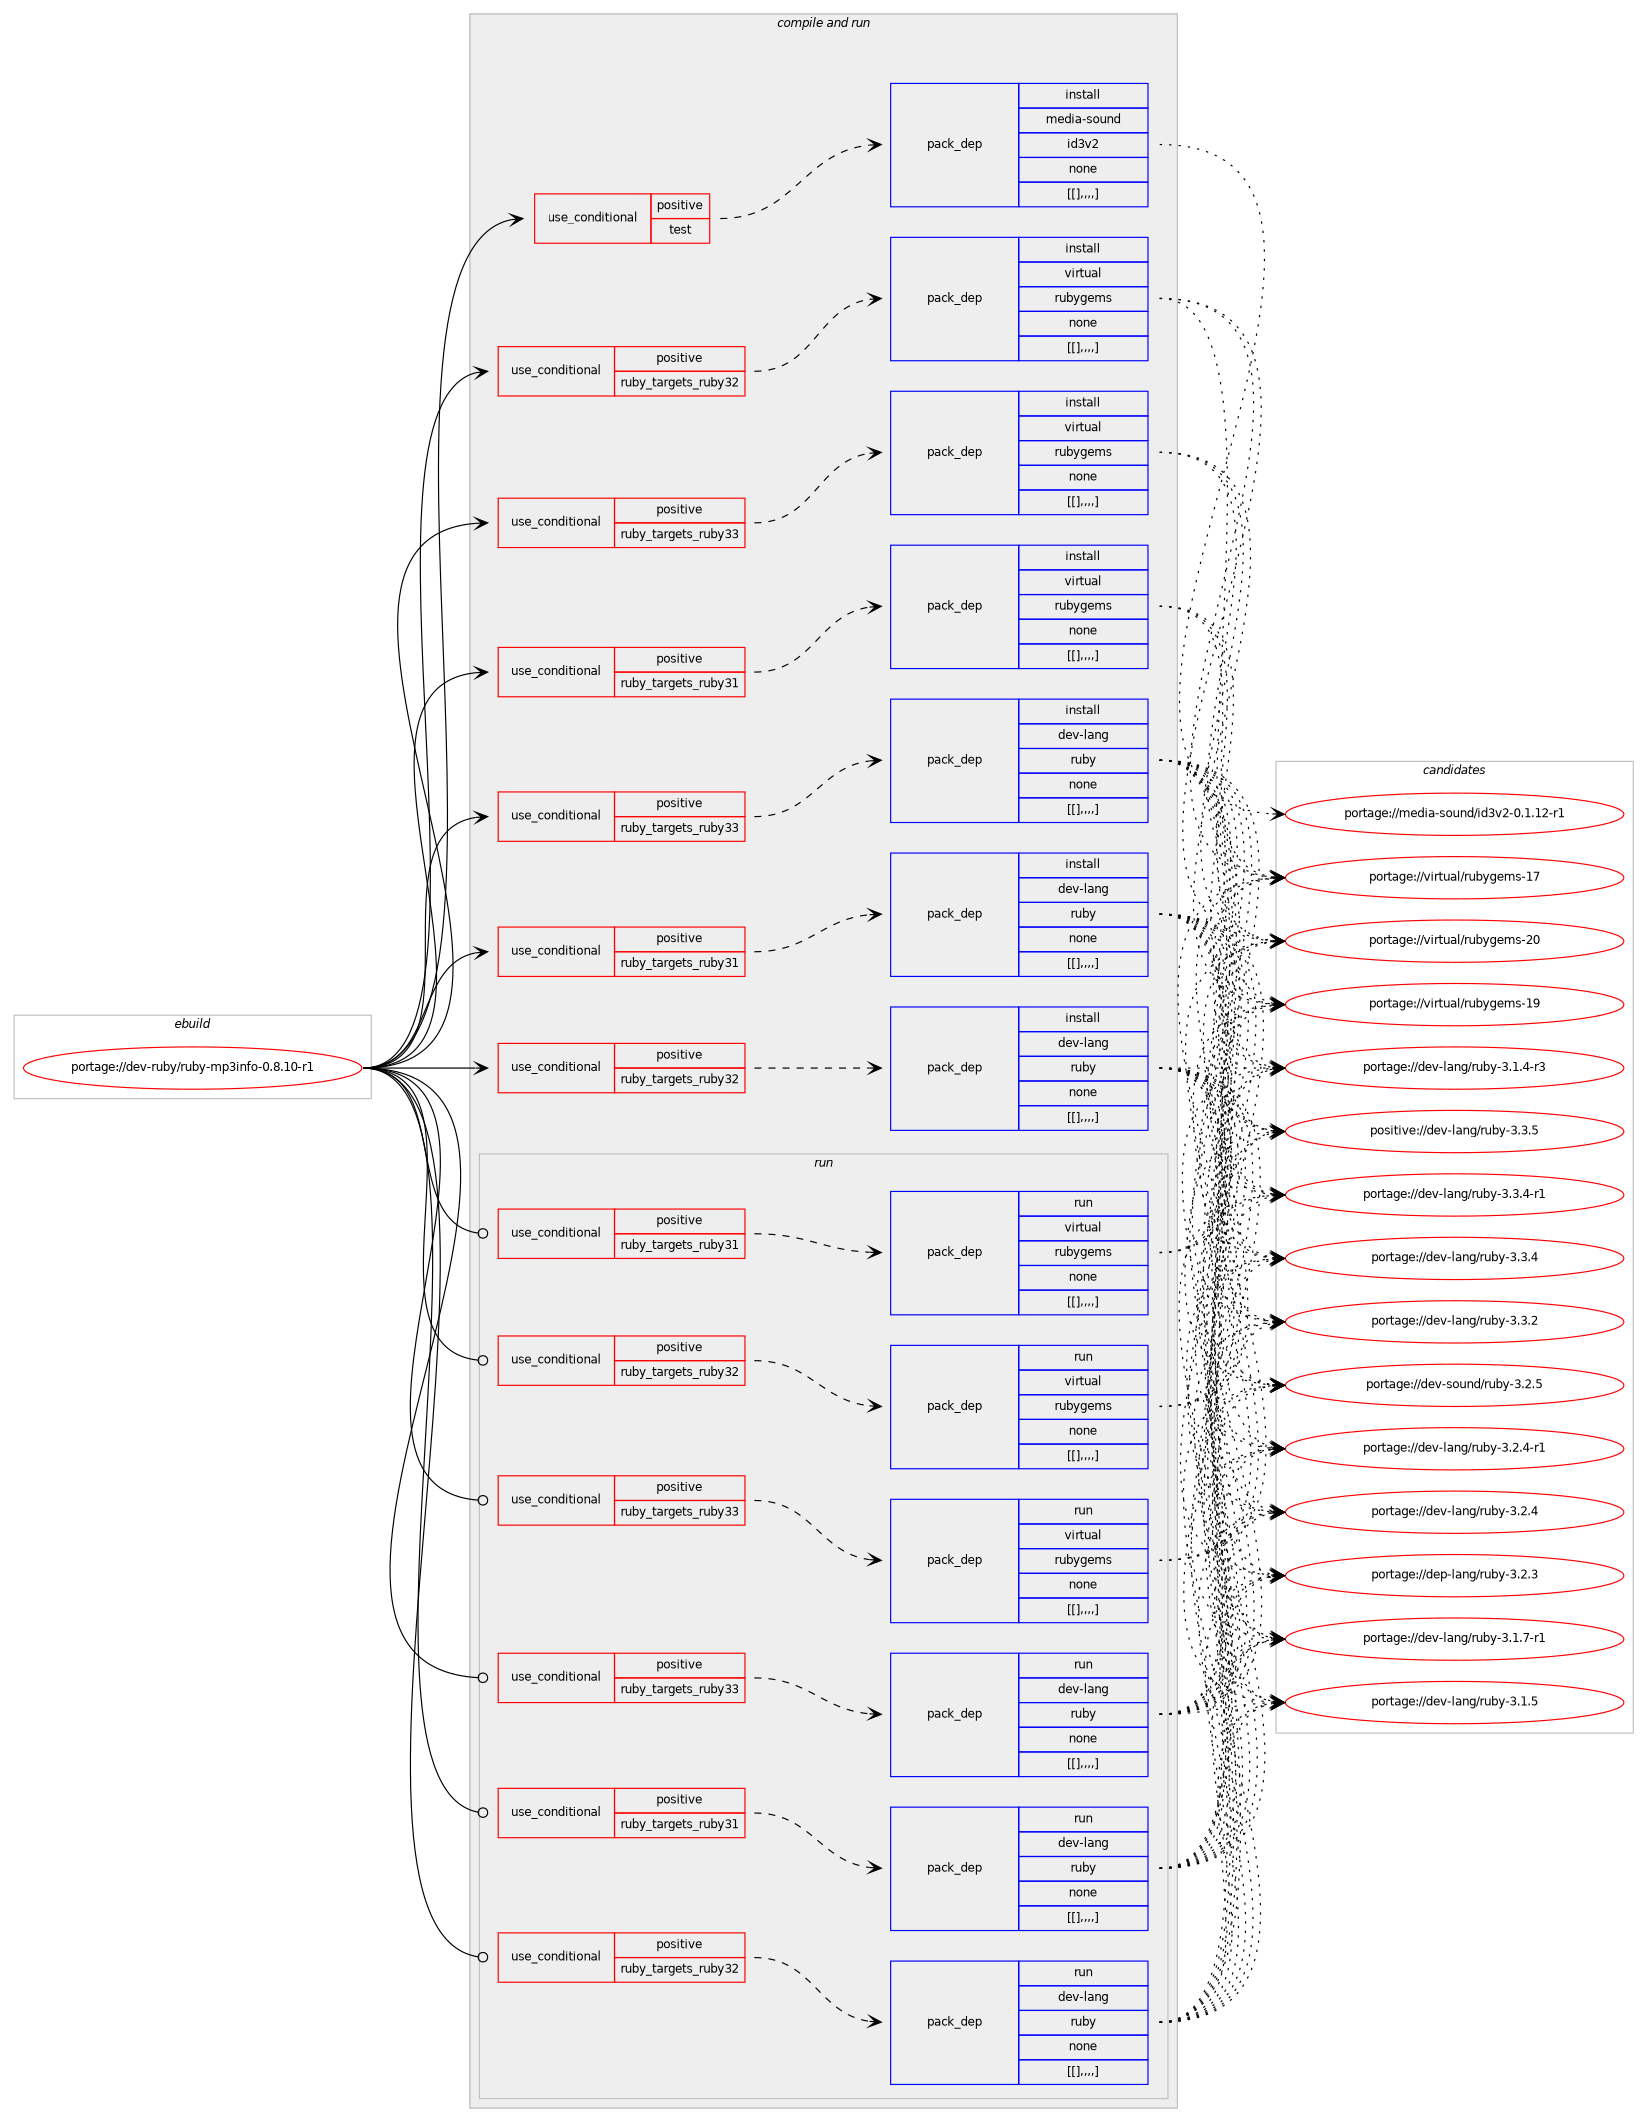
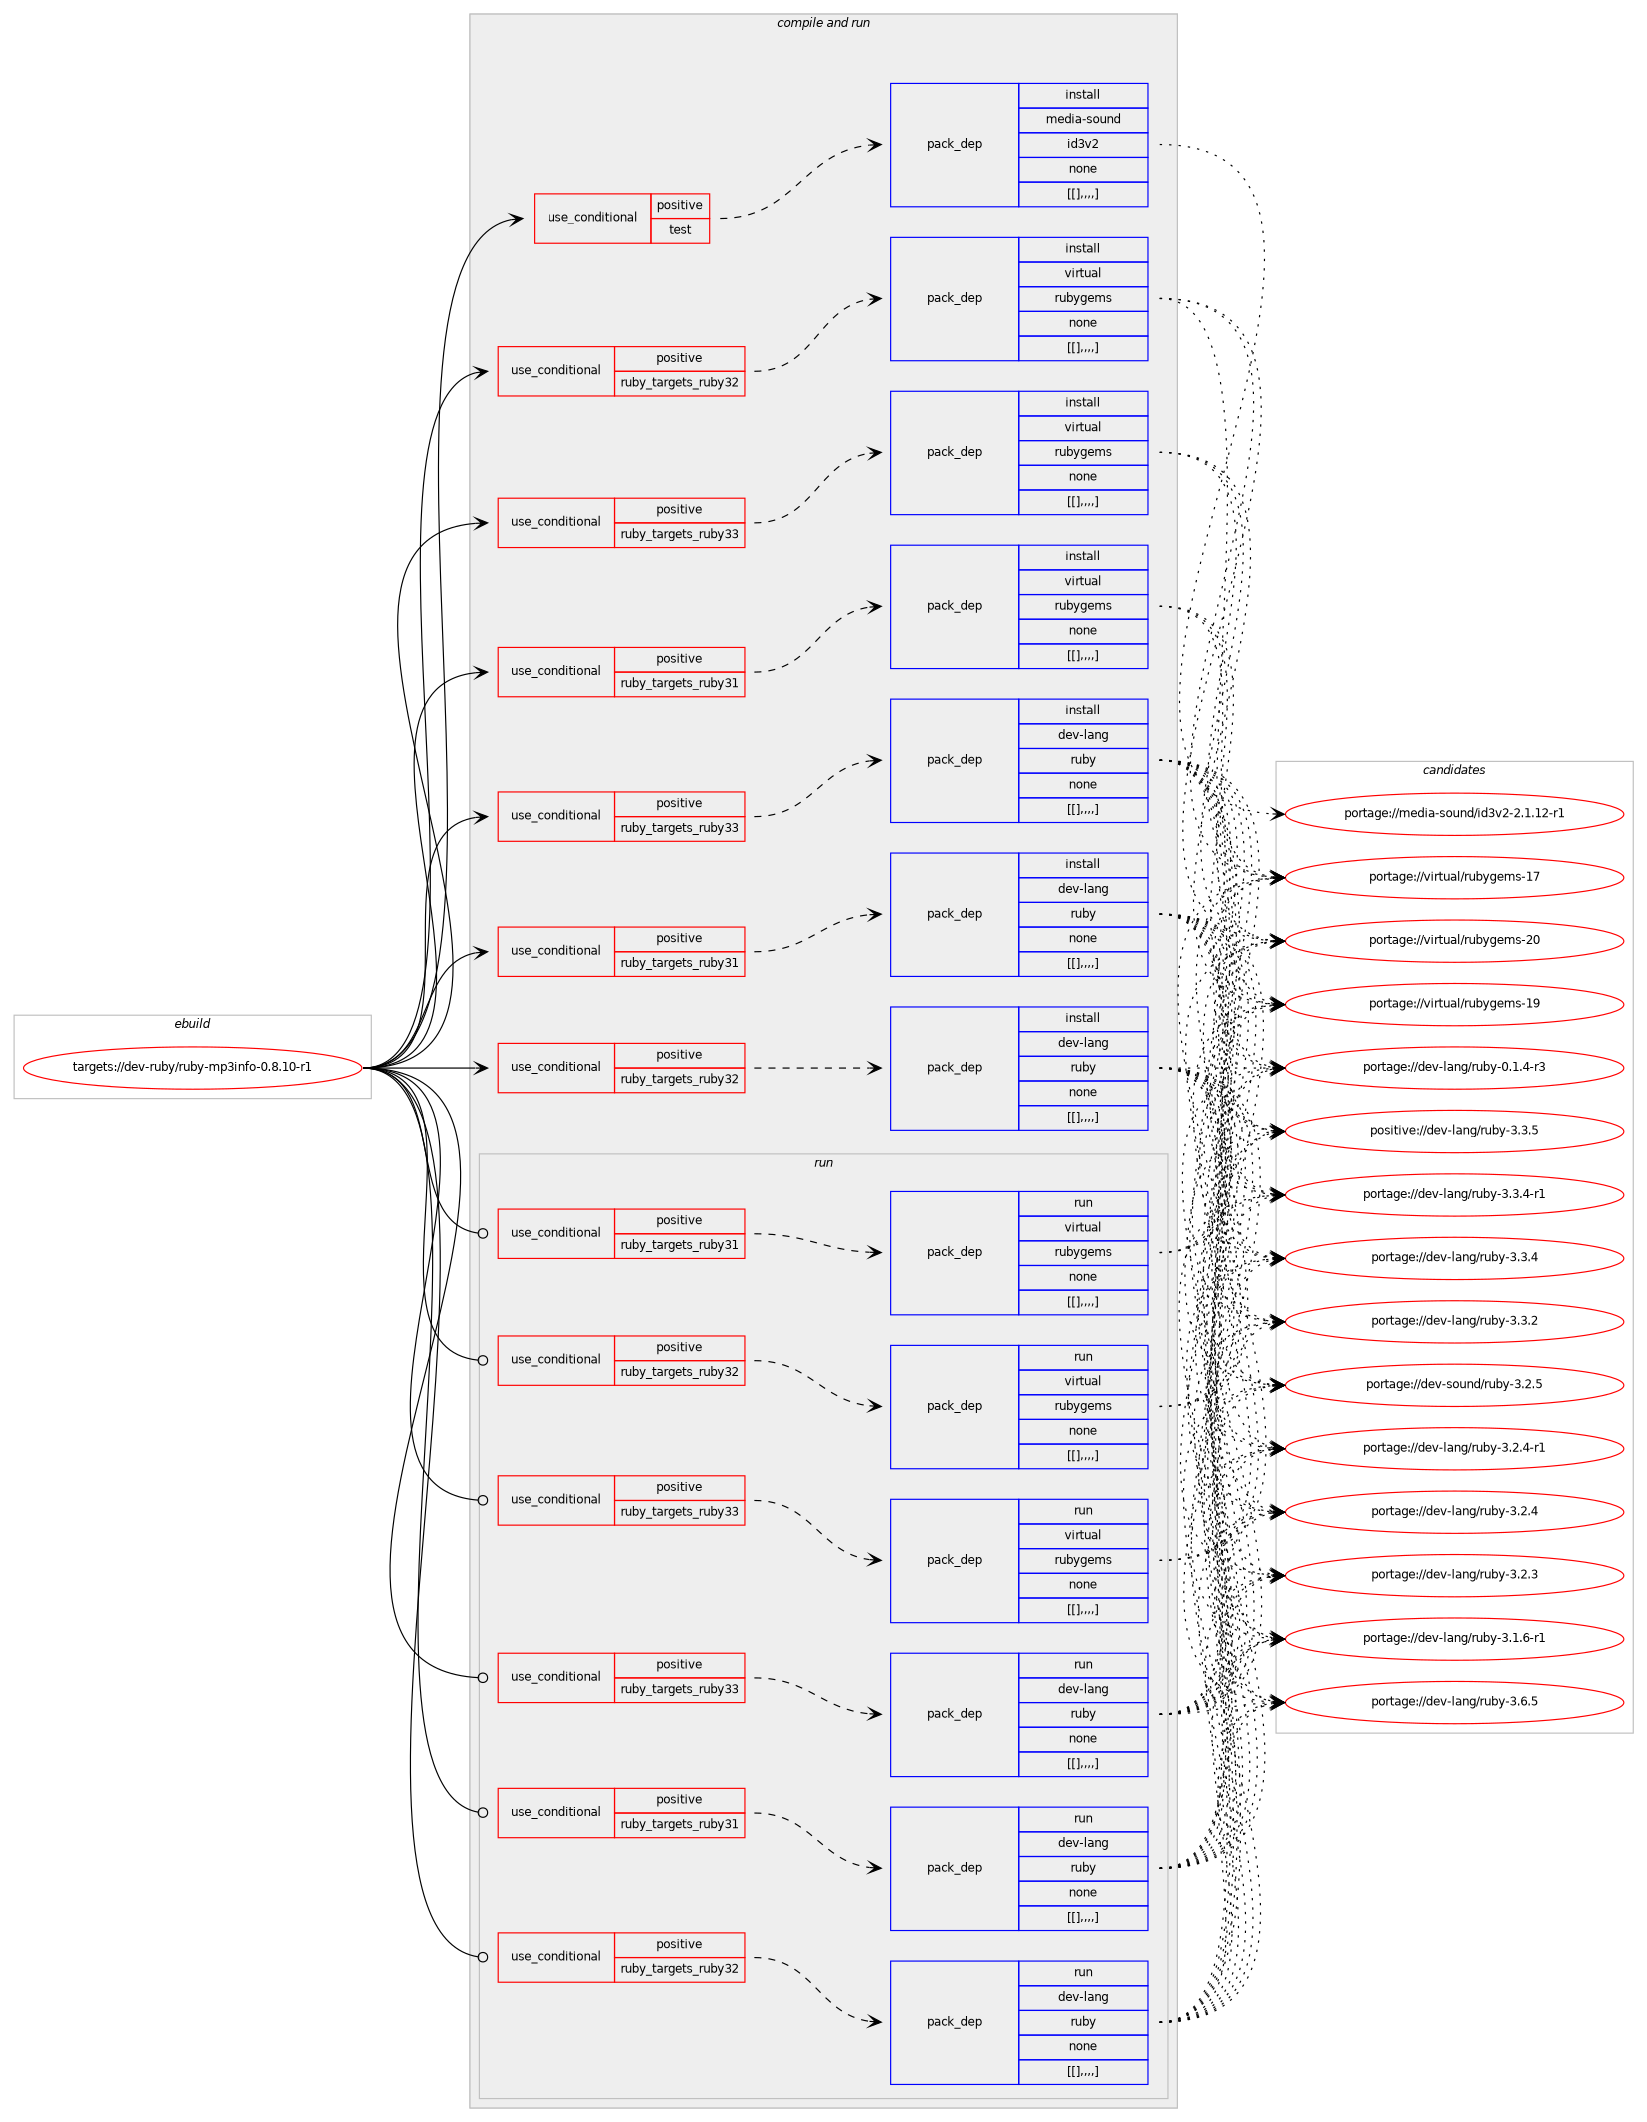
(1455, 814) -> (1455, 814)
(193, 1068) -> (193, 1068)
(1455, 1068) -> (1455, 1068)
(1455, 1576) -> (1455, 1576)
(1455, 1639) -> (1455, 1639)
(1455, 1703) -> (1455, 1703)
